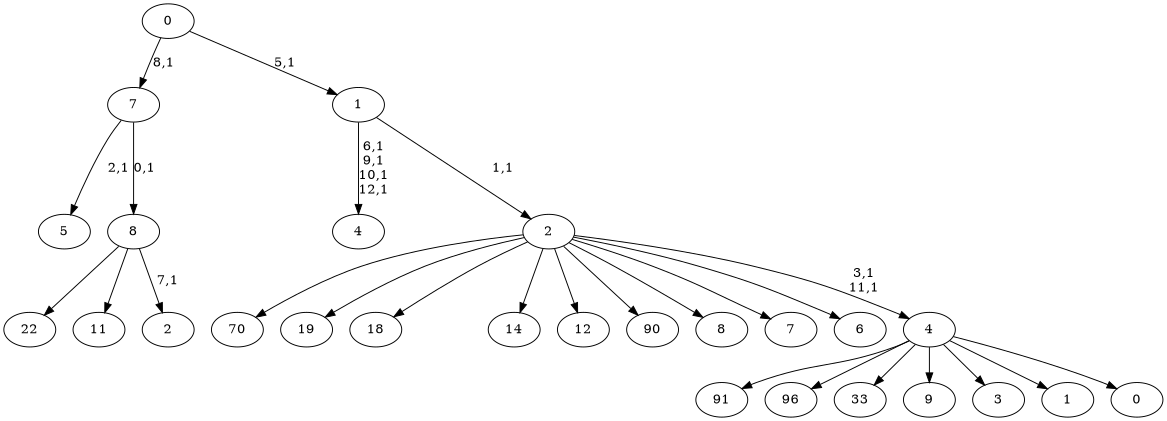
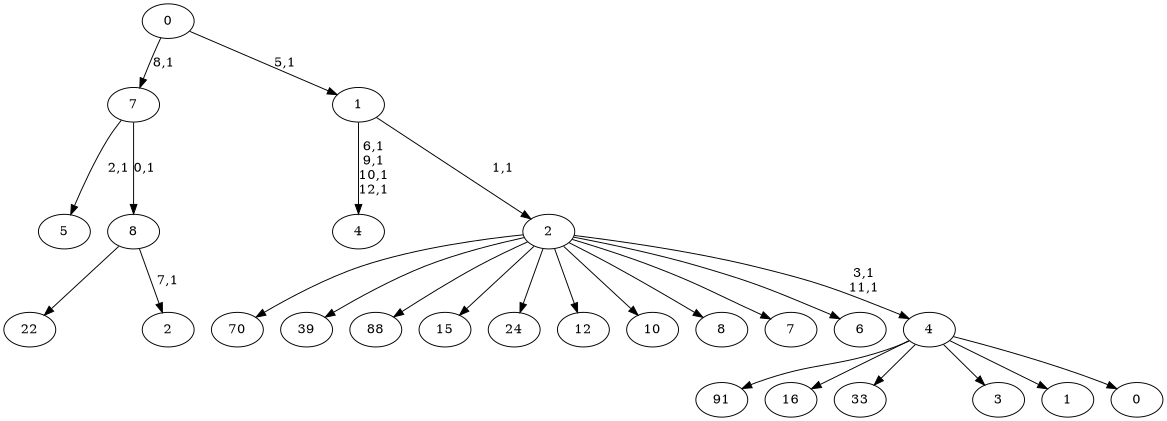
(99, 330) -> none
(307, 330) -> (307, 330)
(376, 330) -> (376, 330)
none -> (445, 330)
(514, 330) -> (514, 330)
(653, 330) -> (653, 330)
(791, 400) -> (791, 400)
(929, 400) -> none
